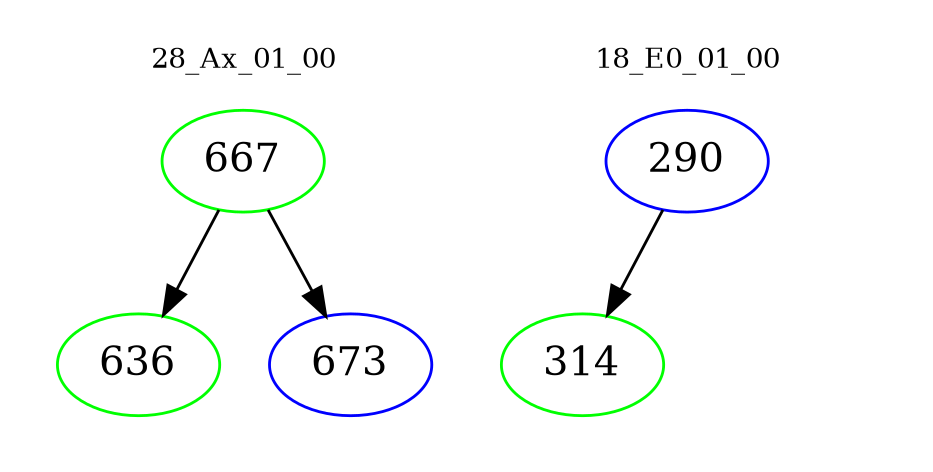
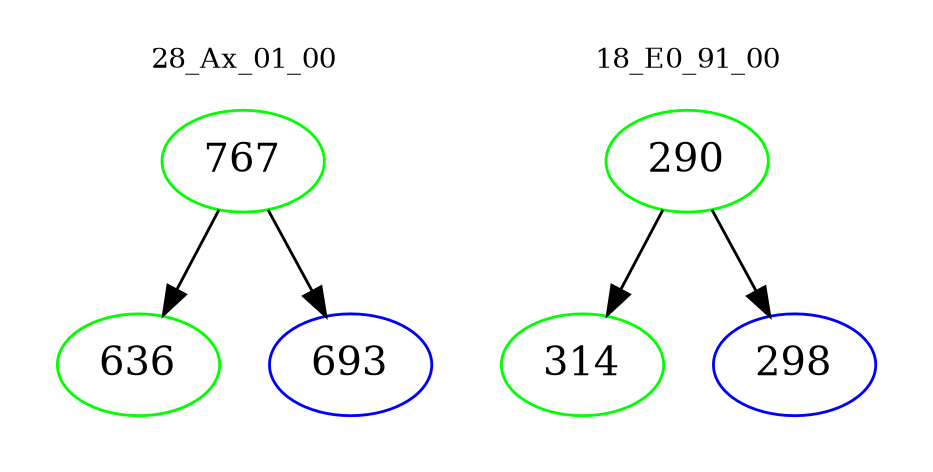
(689, 61) -> (689, 61)
(243, 161) -> (243, 161)
(687, 161) -> (687, 161)
(351, 365) -> (351, 365)
none -> (795, 365)
